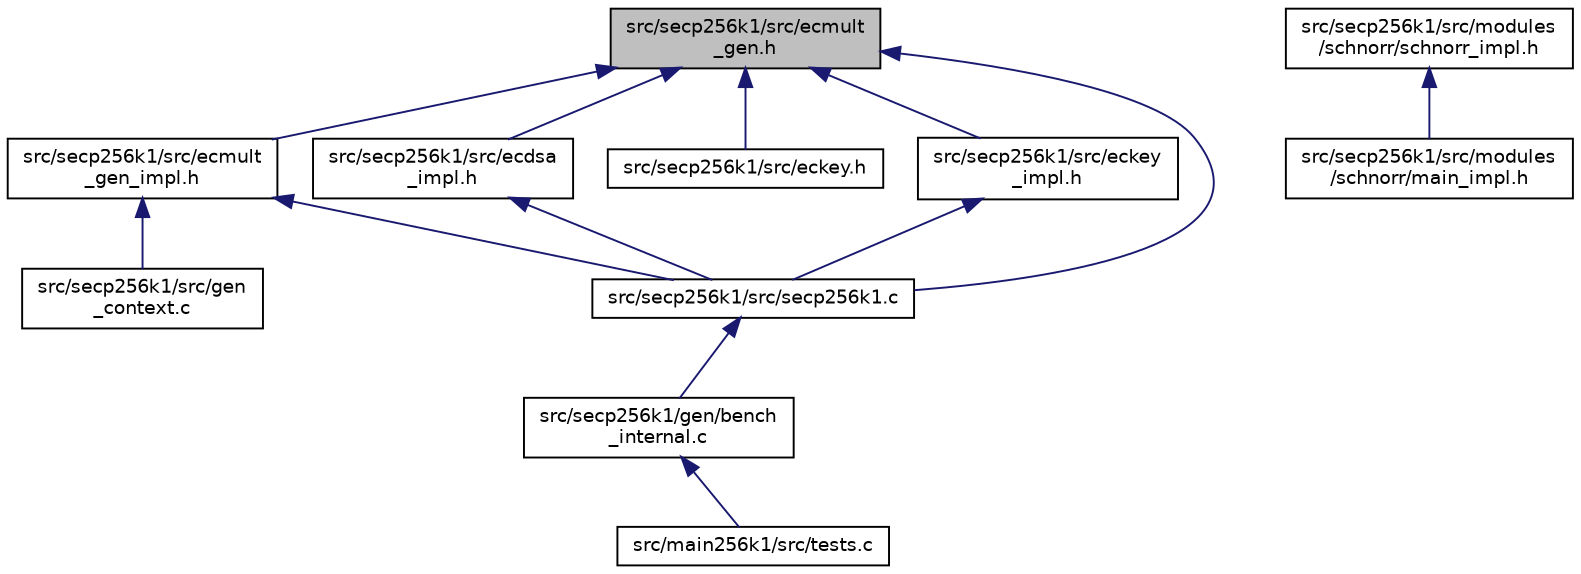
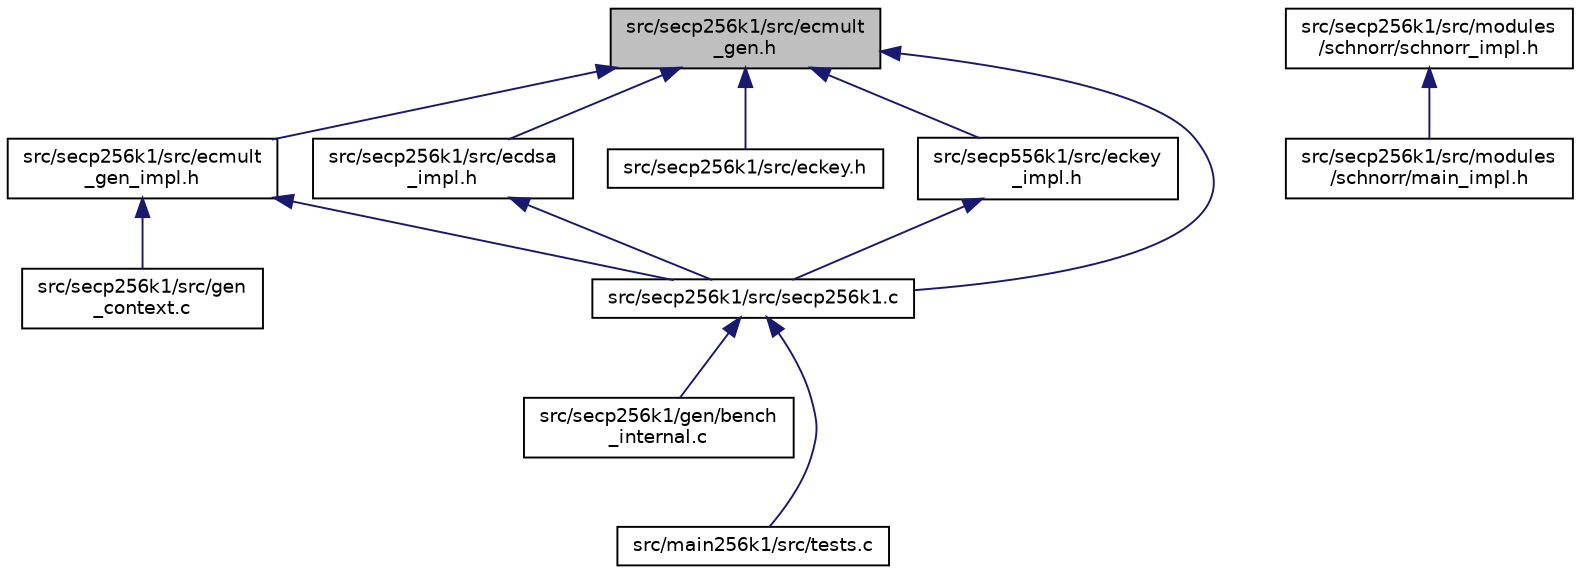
(1048, 169) -> (1048, 169)
(717, 500) -> (816, 432)
